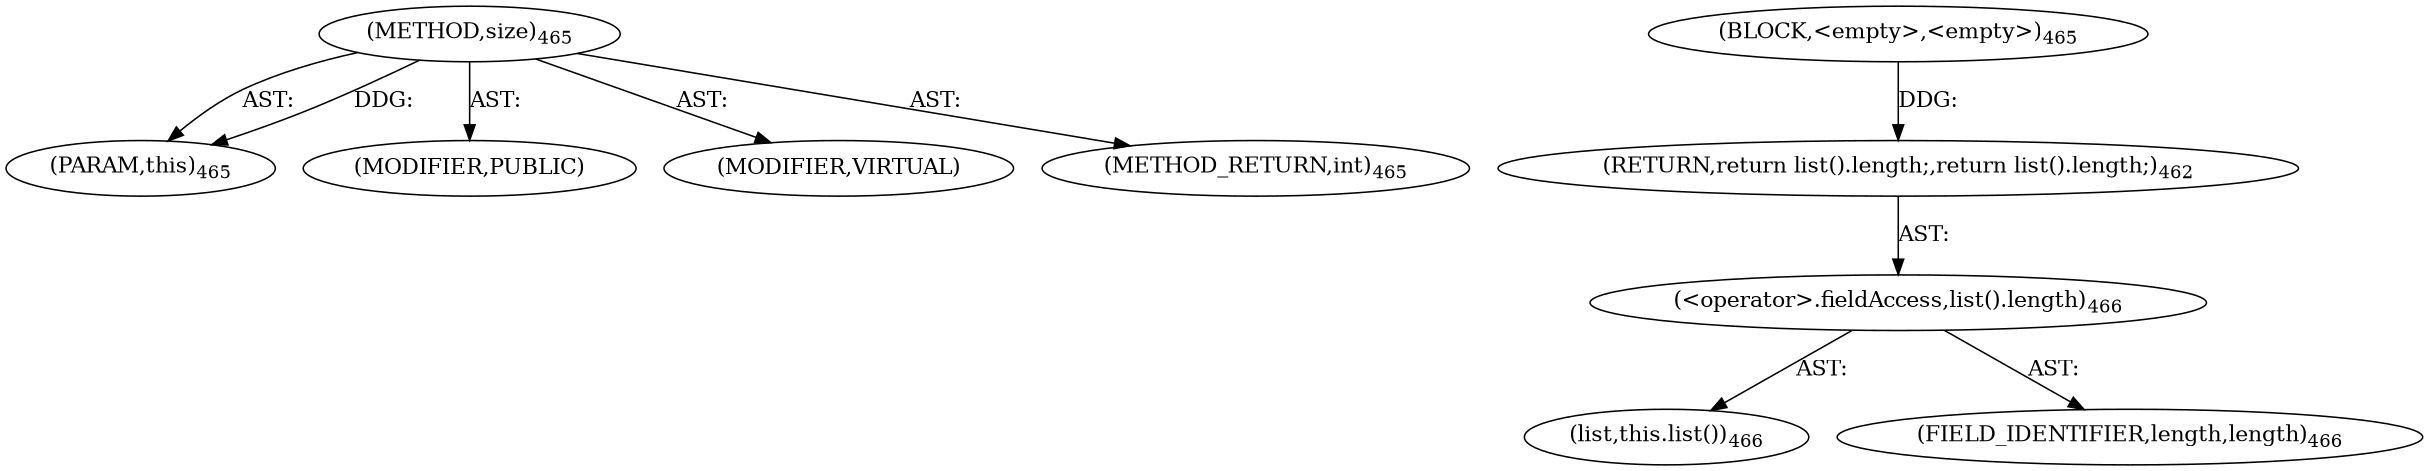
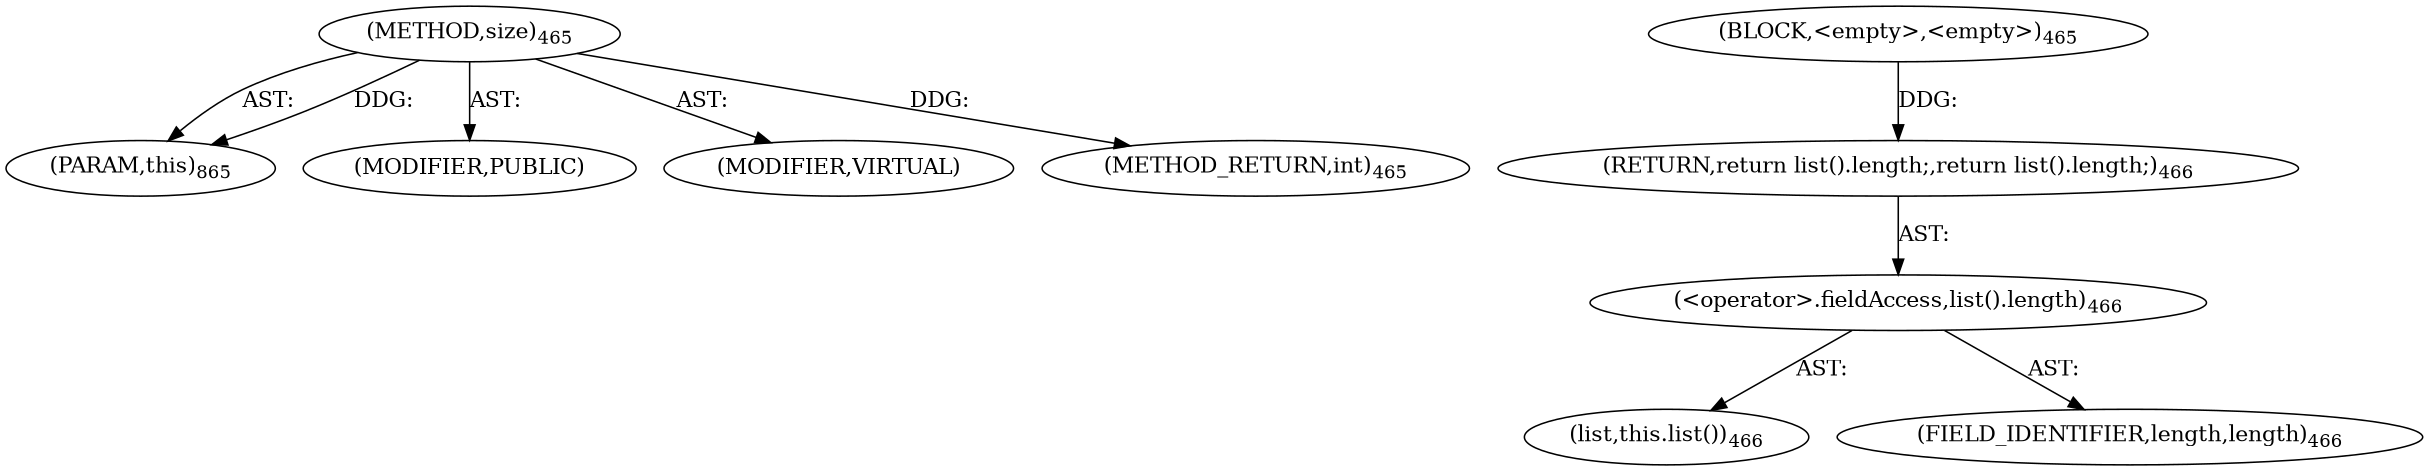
(939, 101) -> (943, 101)
(214, 166) -> (214, 166)
(2176, 166) -> (2176, 166)
